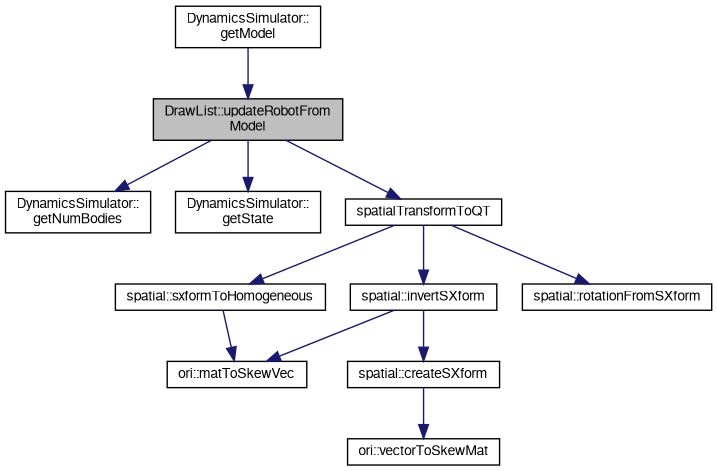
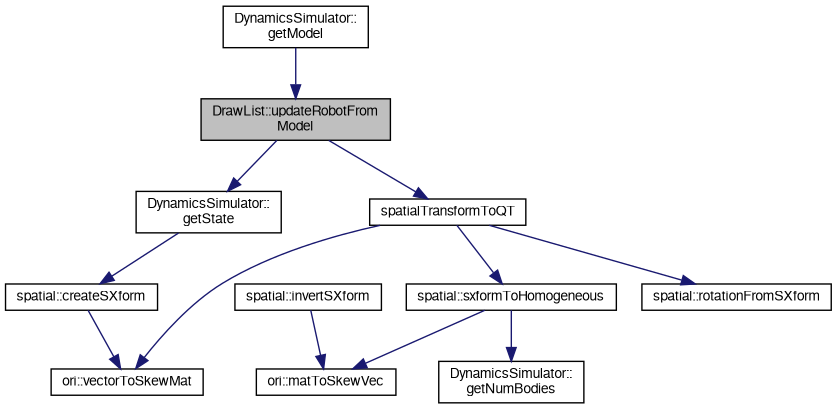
(169, 163) -> (511, 329)
(424, 248) -> (249, 269)
(424, 329) -> (145, 255)
